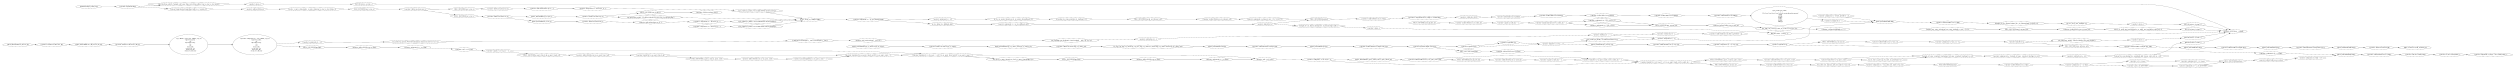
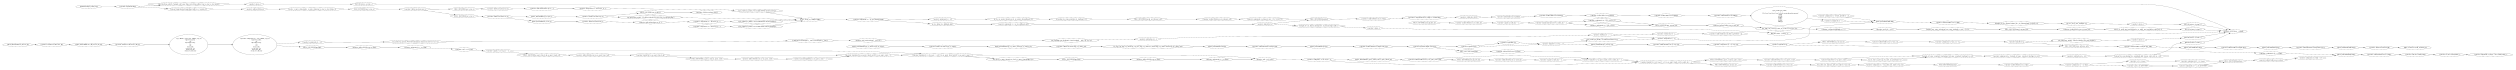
none -> (1885, 29)
